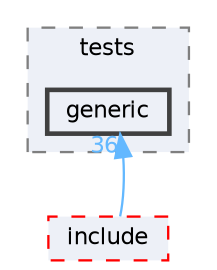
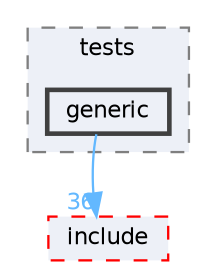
(124, 187) -> (93, 167)
